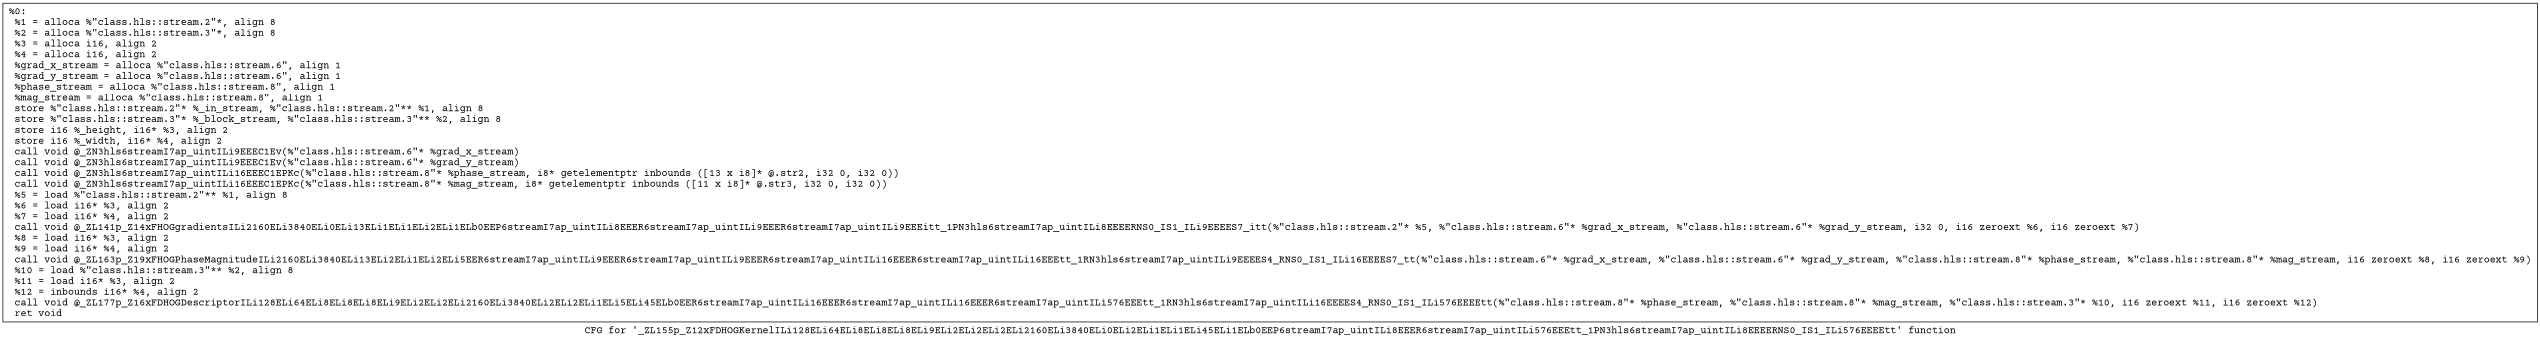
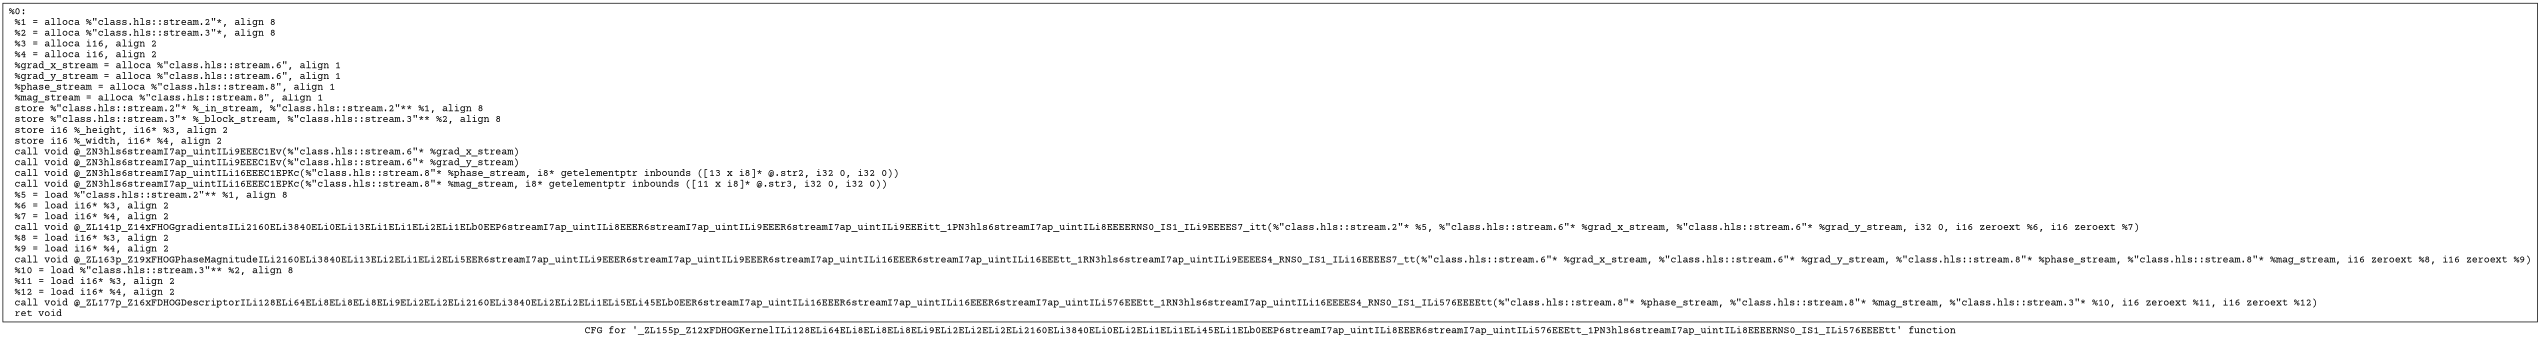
(104, 292) -> (92, 292)
